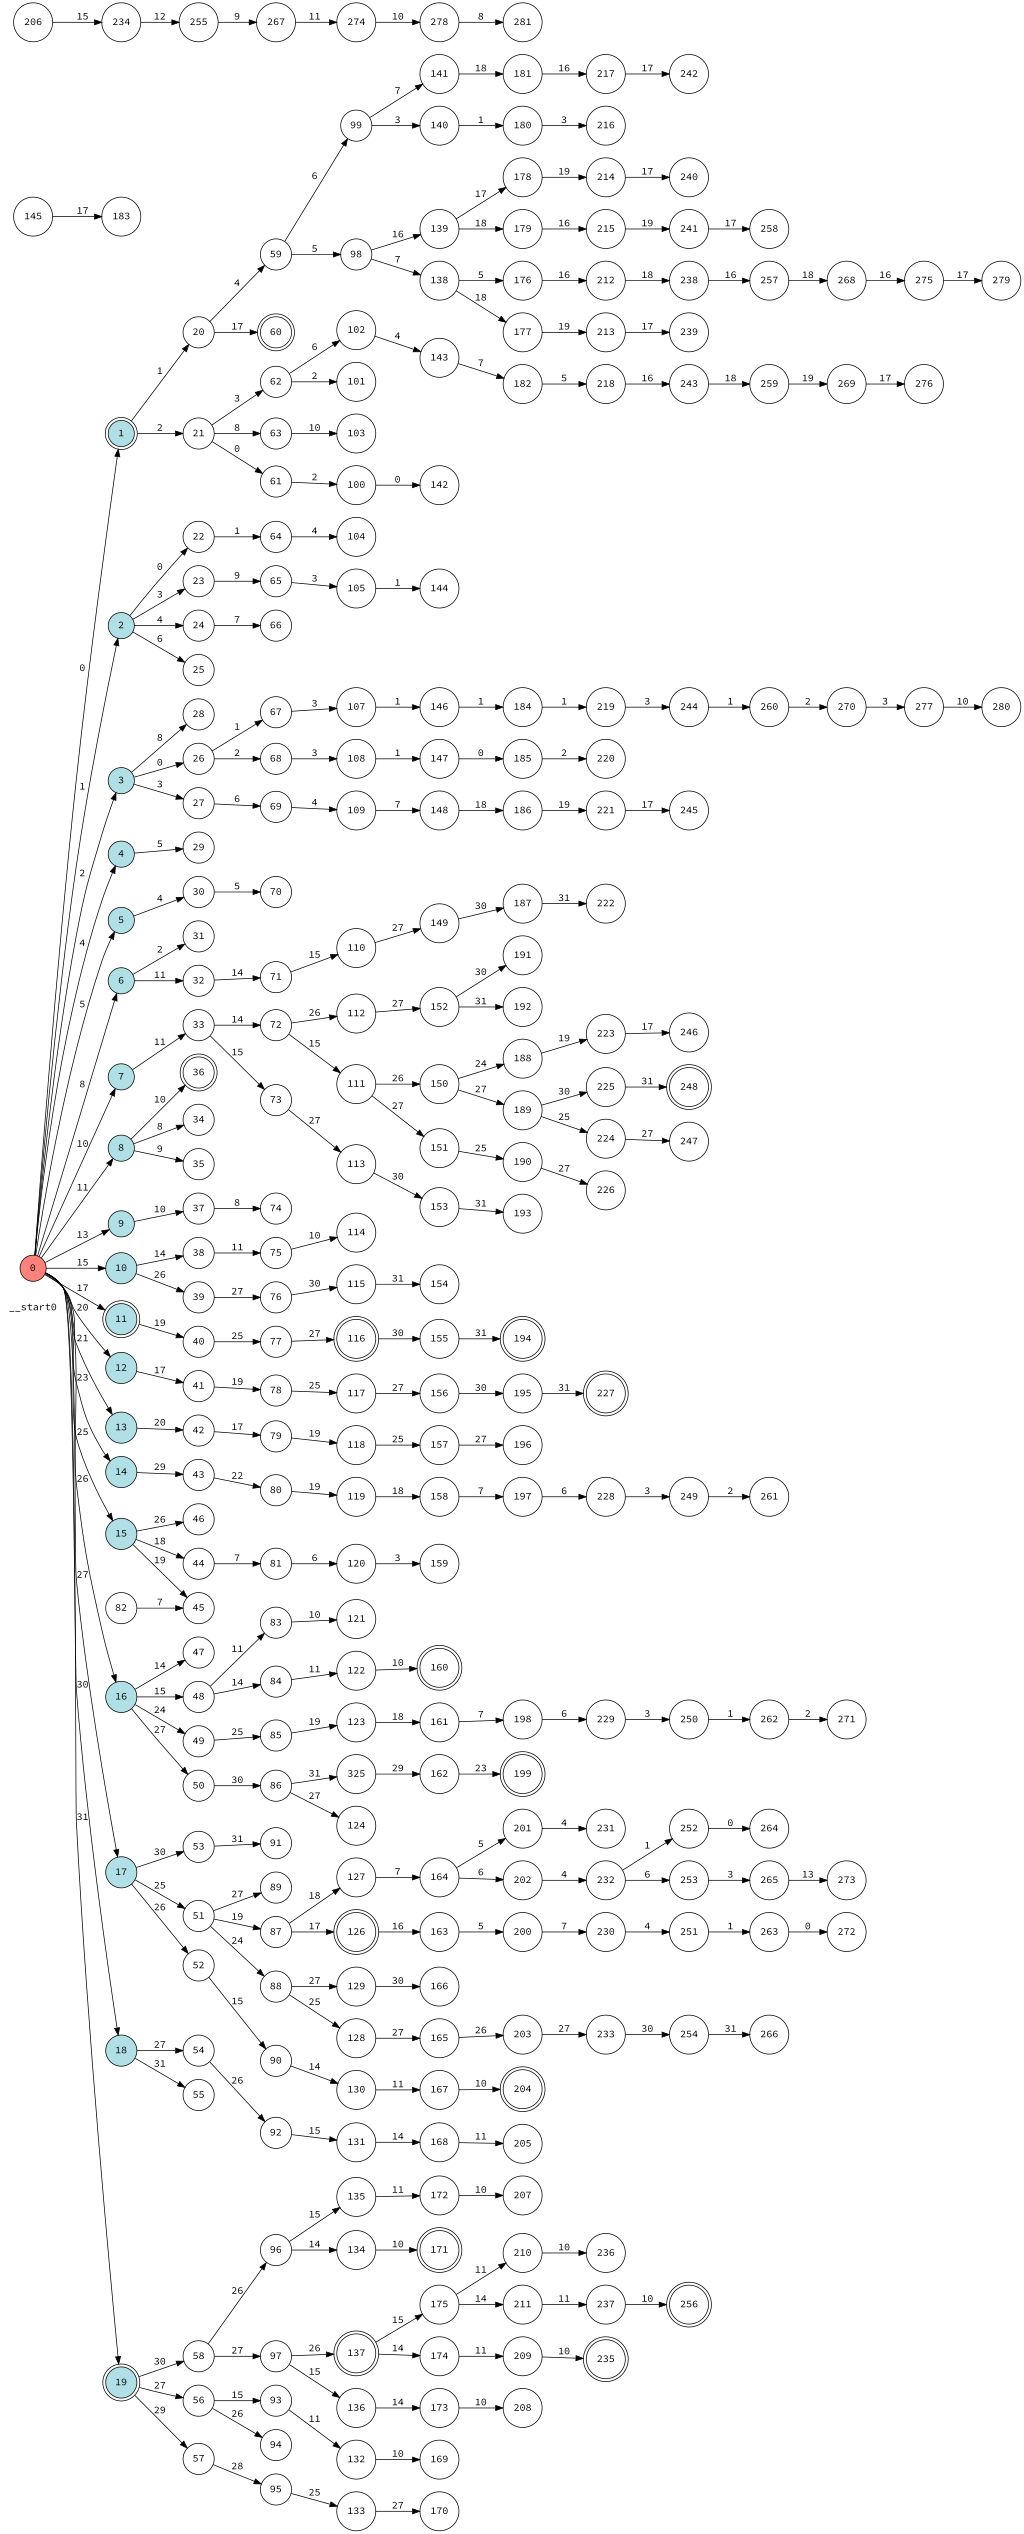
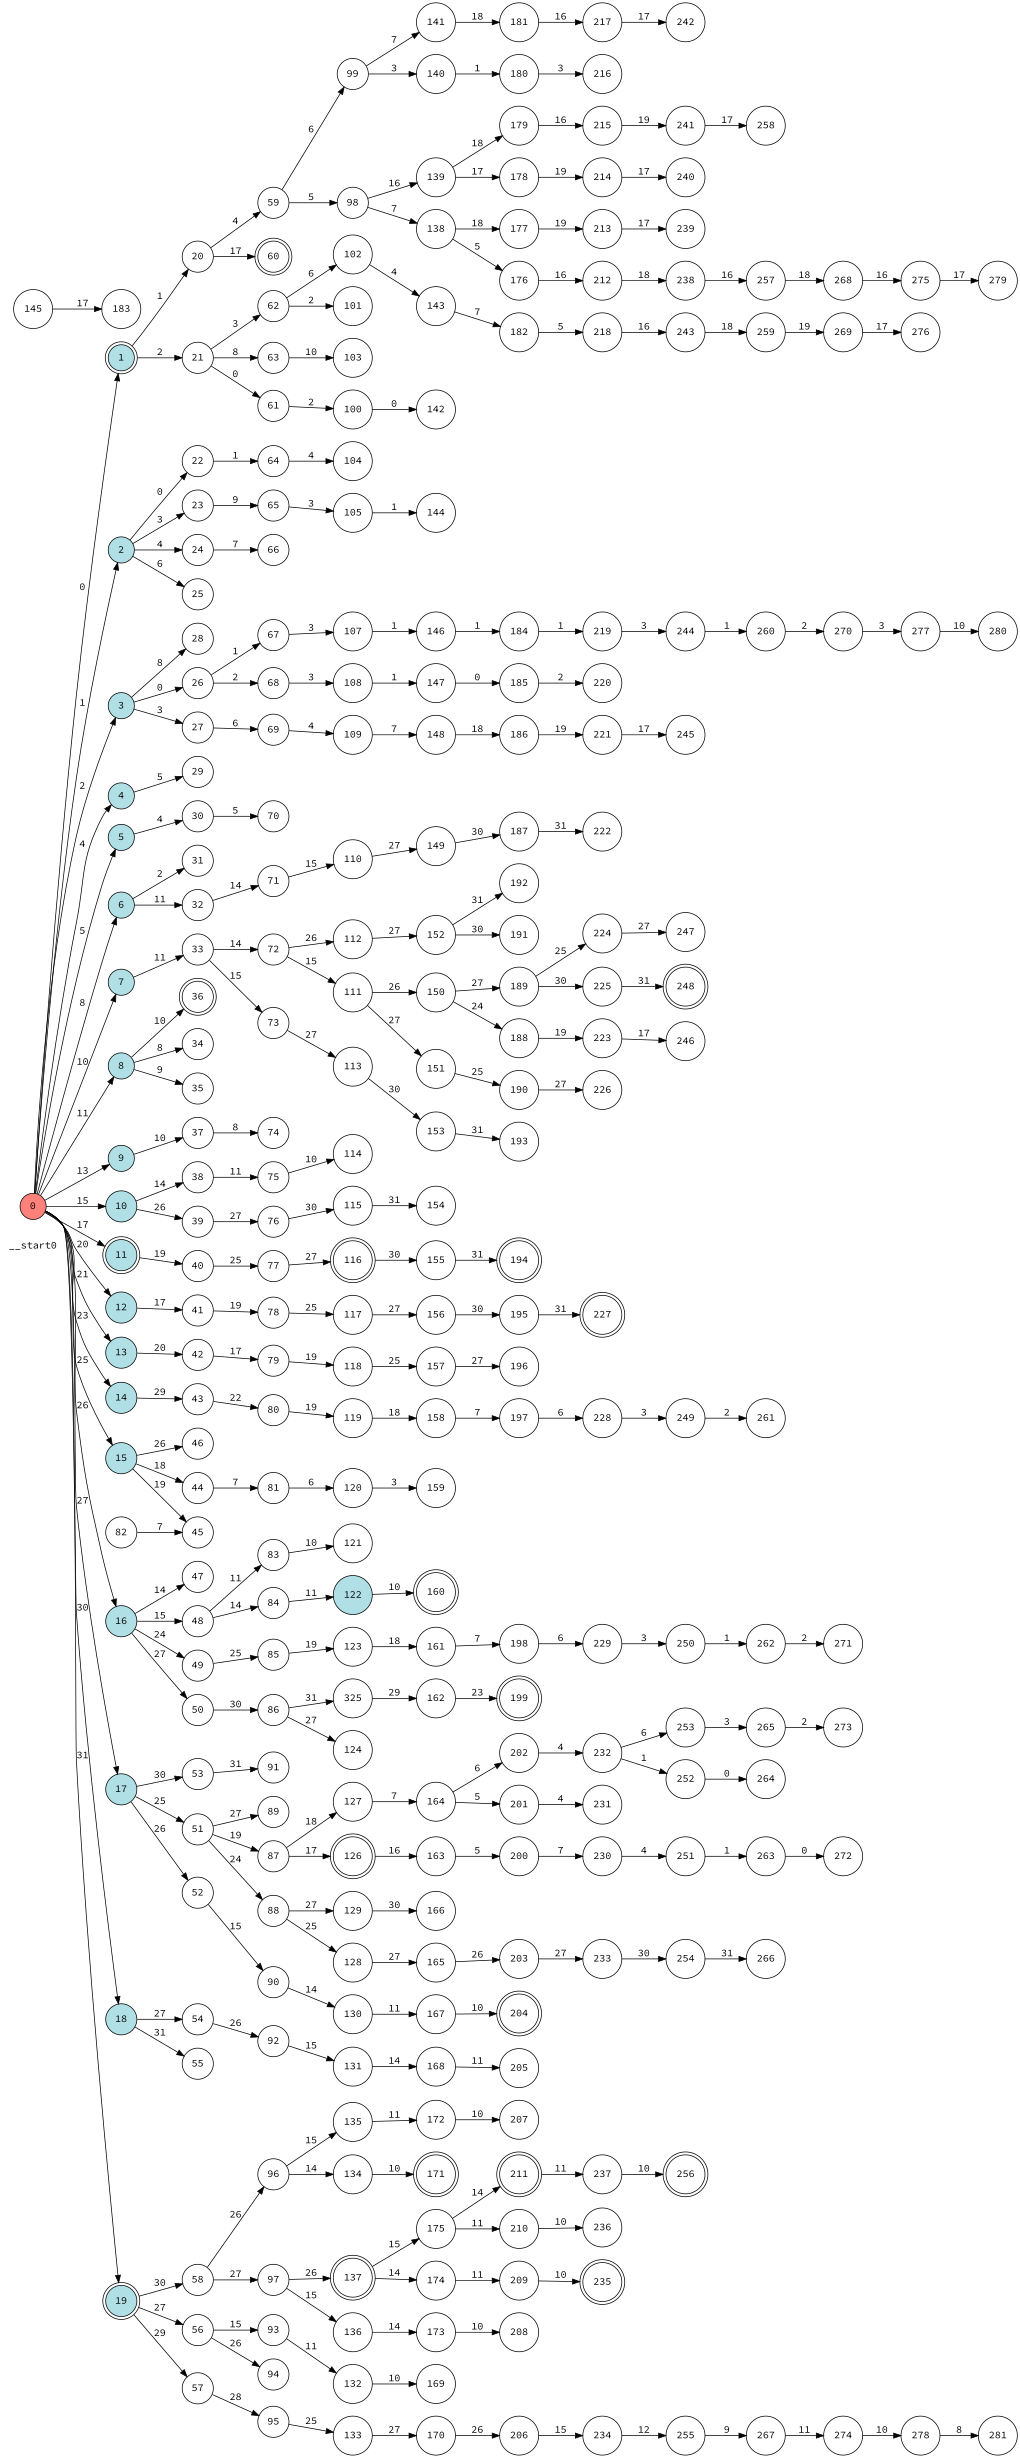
(356, 1671) -> (353, 1595)
(808, 1875) -> (804, 1722)
(523, 2305) -> (519, 2174)
none -> (474, 2436)
